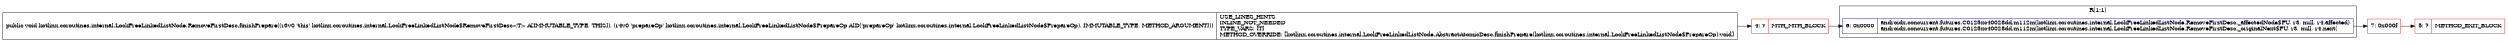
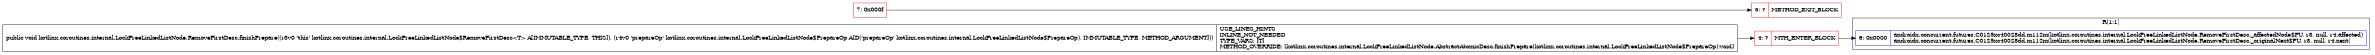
(1798, 26) -> (1805, 38)
(2359, 26) -> none
